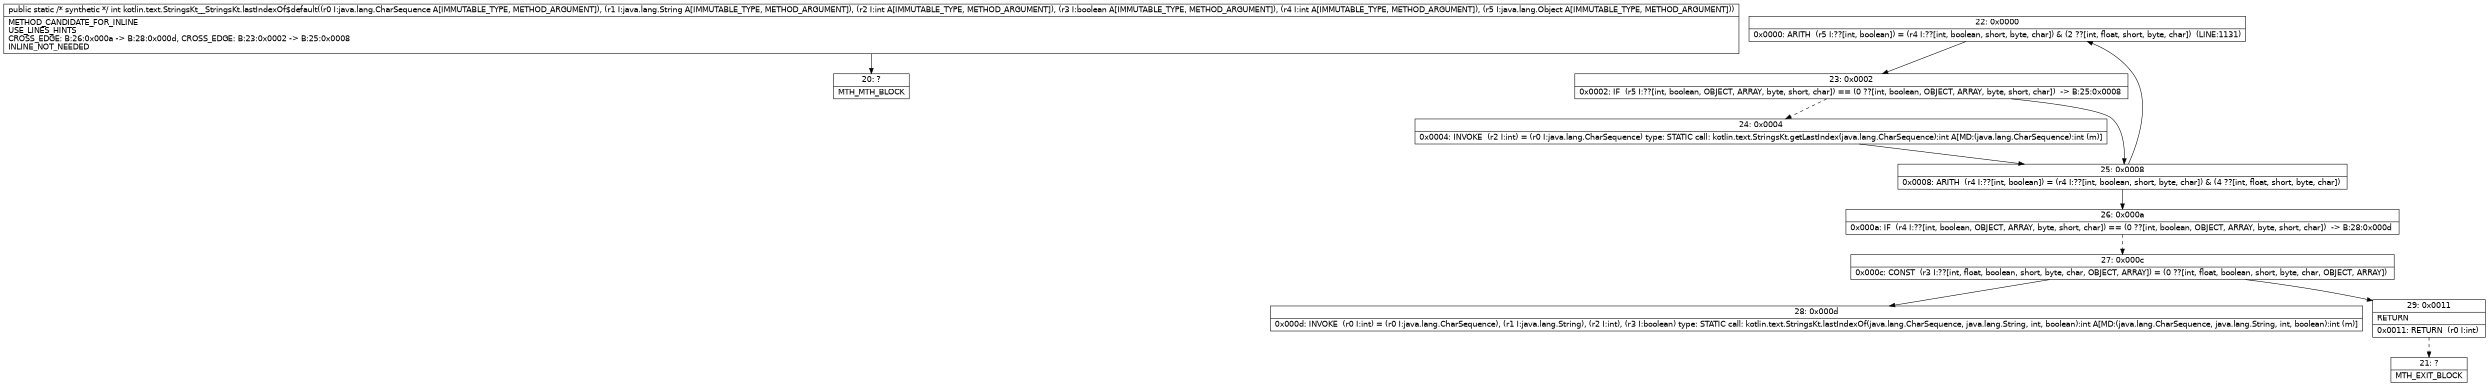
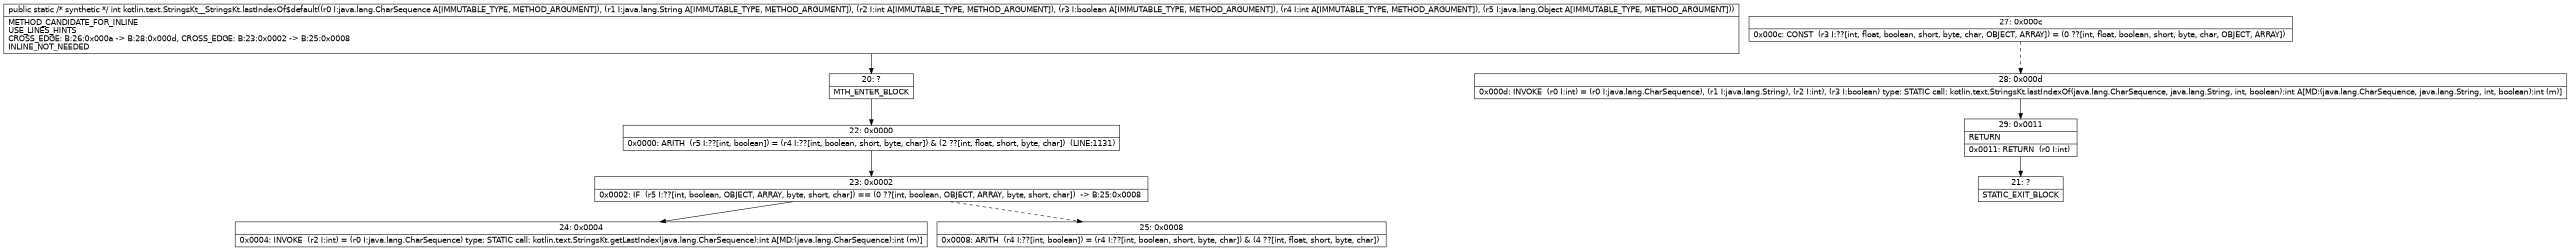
(871, 92) -> (871, 92)
(2141, 93) -> (871, 109)
(1809, 108) -> (729, 211)
(2084, 109) -> (1014, 211)
(1939, 154) -> none
(2123, 222) -> none
(2306, 288) -> (2021, 106)
(1972, 292) -> (2021, 55)
(2429, 345) -> (2021, 164)
(2429, 376) -> (2021, 195)
